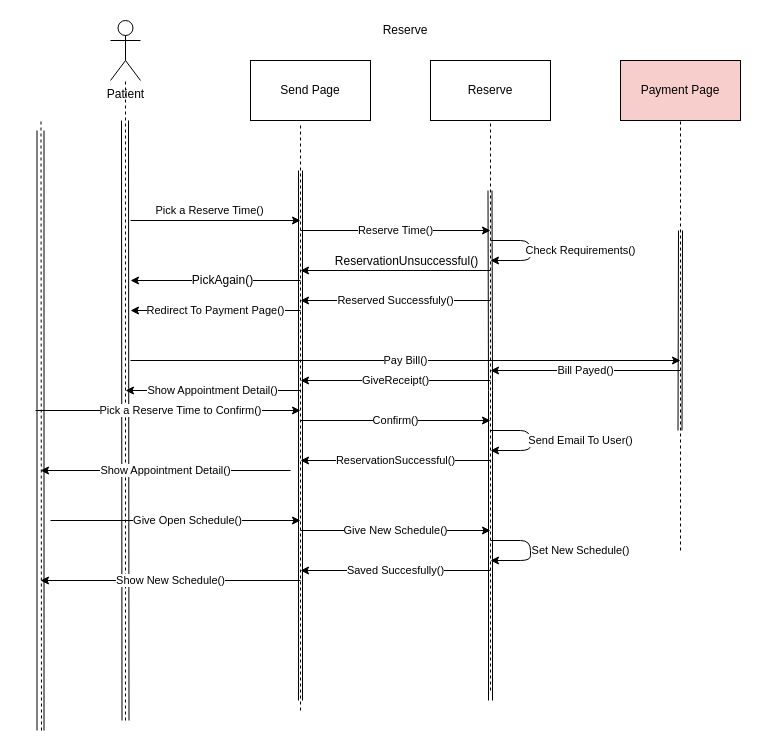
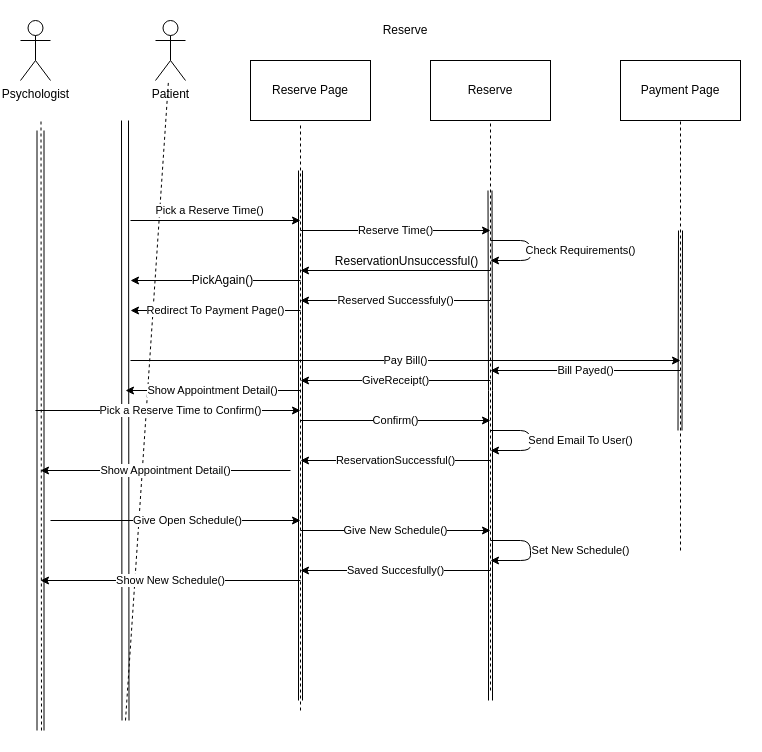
none -> (36, 51)
(126, 51) -> (171, 51)
(311, 91) -> (311, 91)
(681, 91) -> (681, 91)
